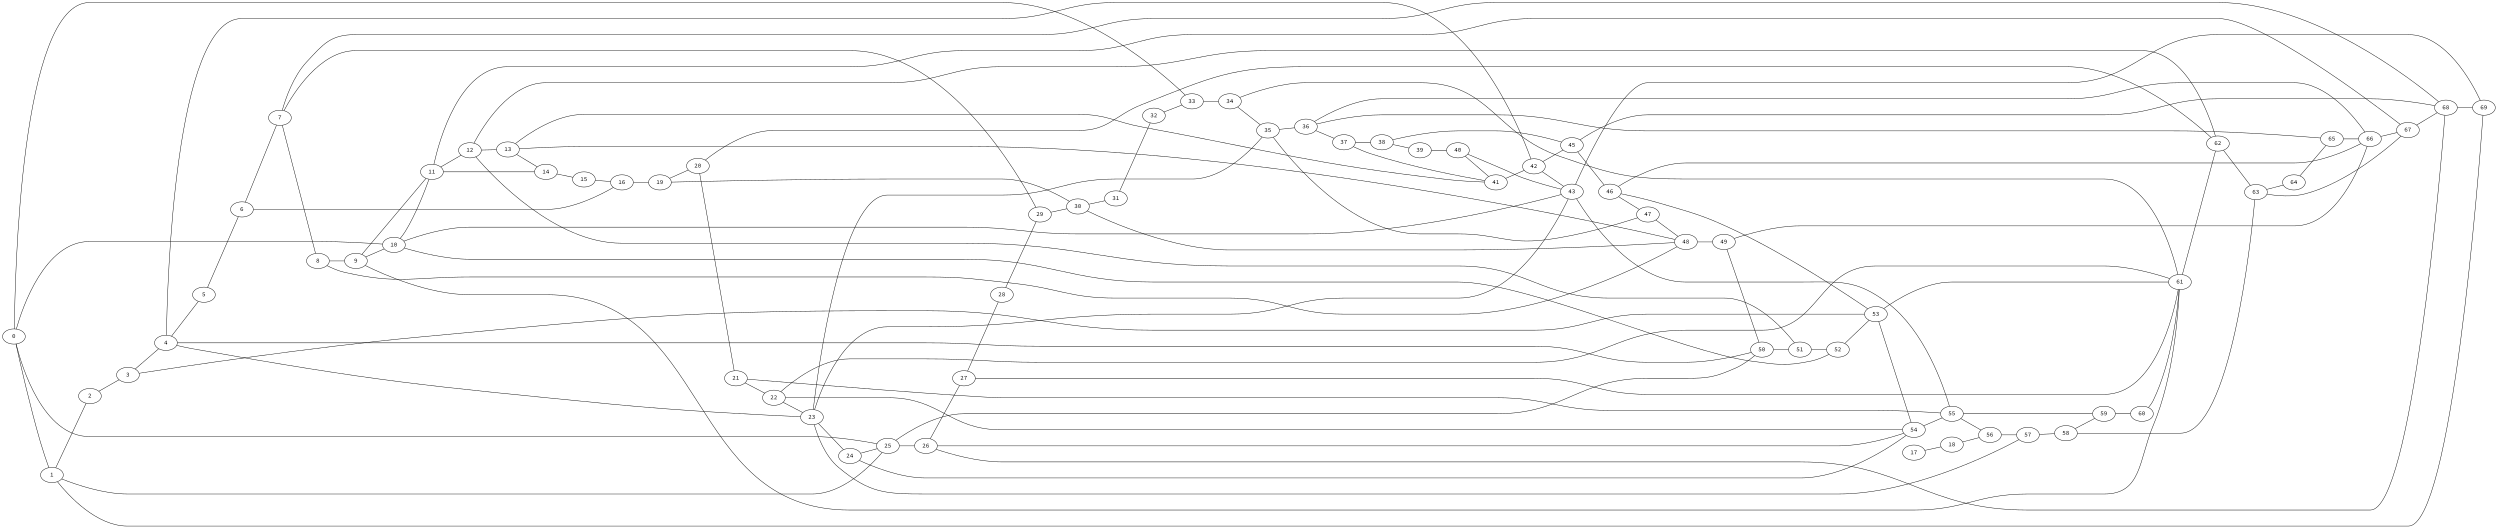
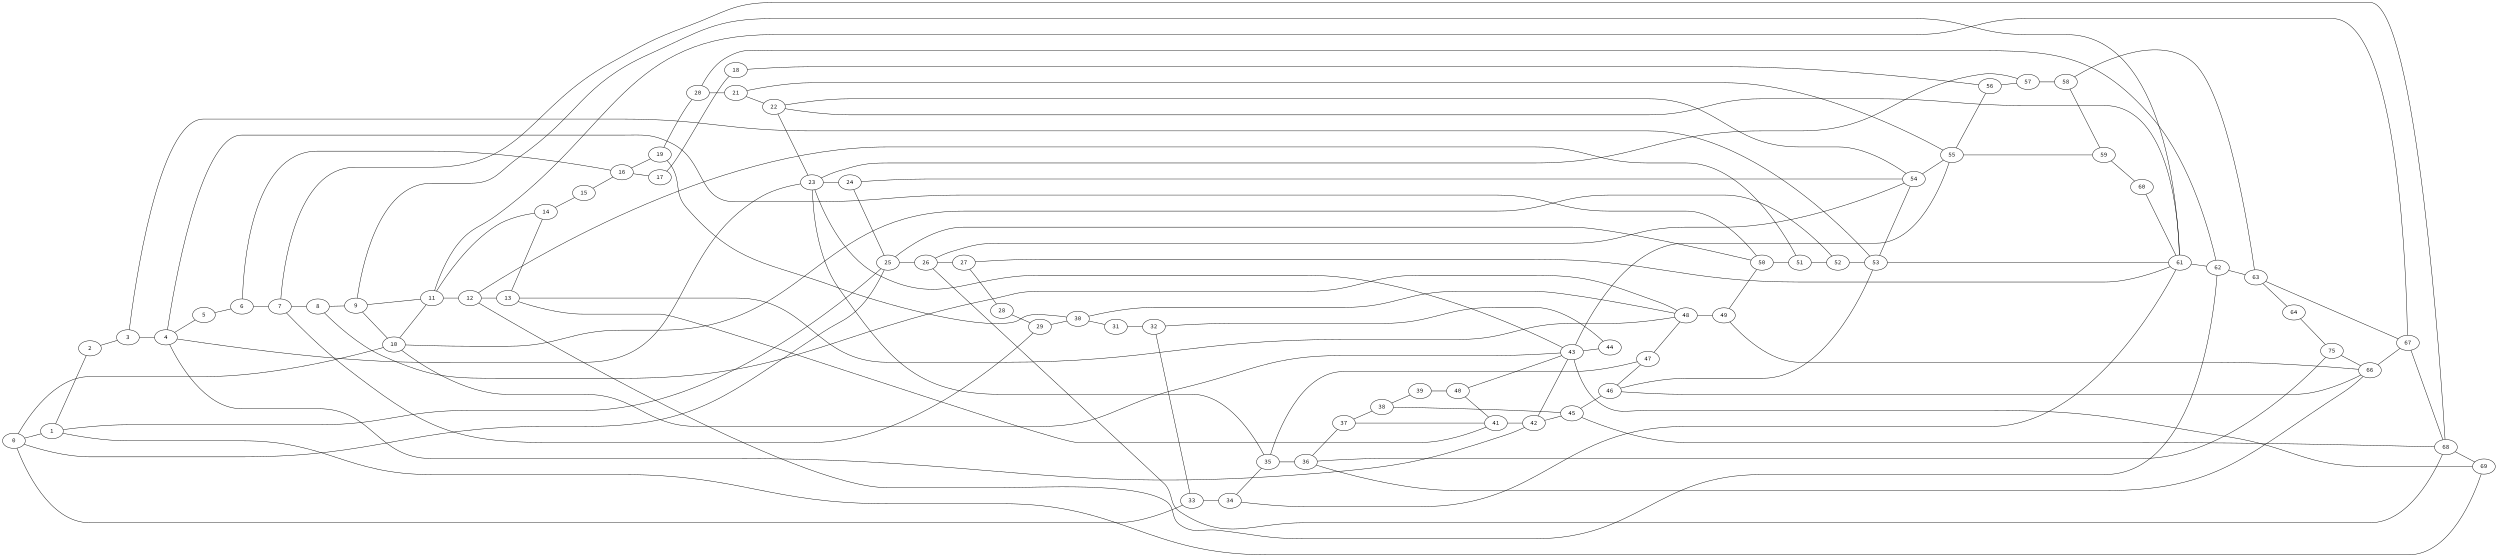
(2332, 139) -> (2332, 351)
none -> (641, 175)
none -> (1610, 347)
